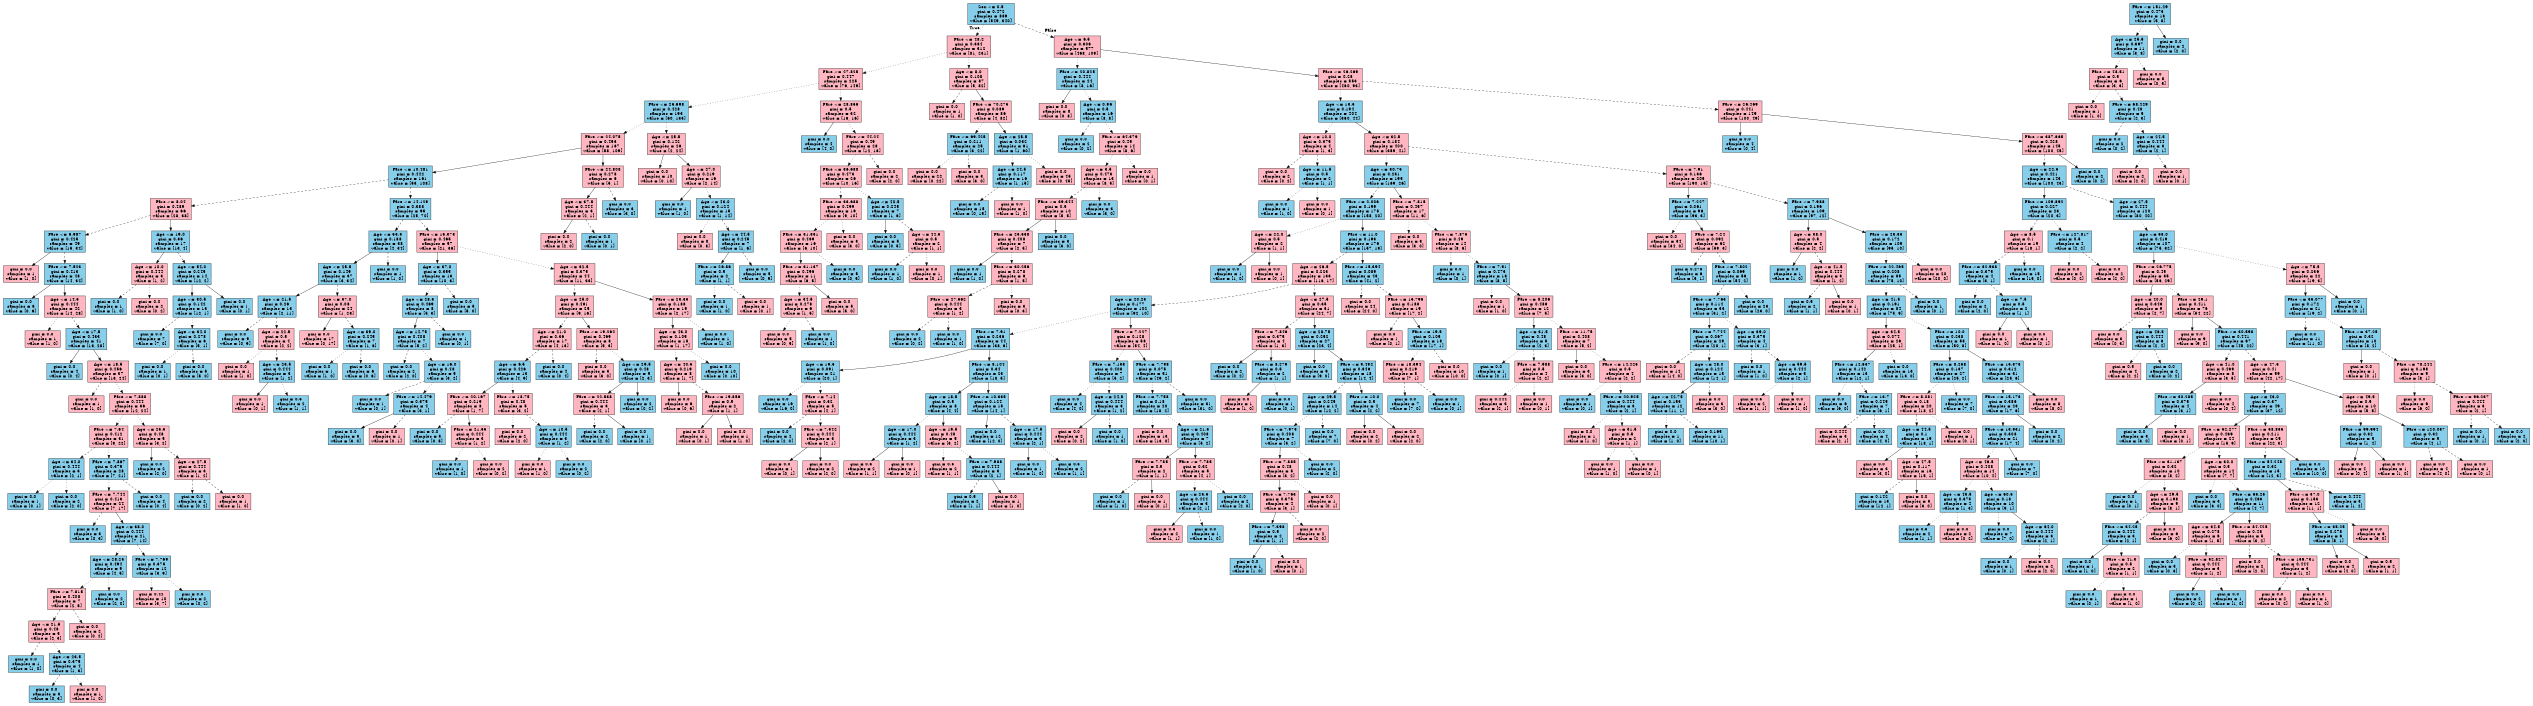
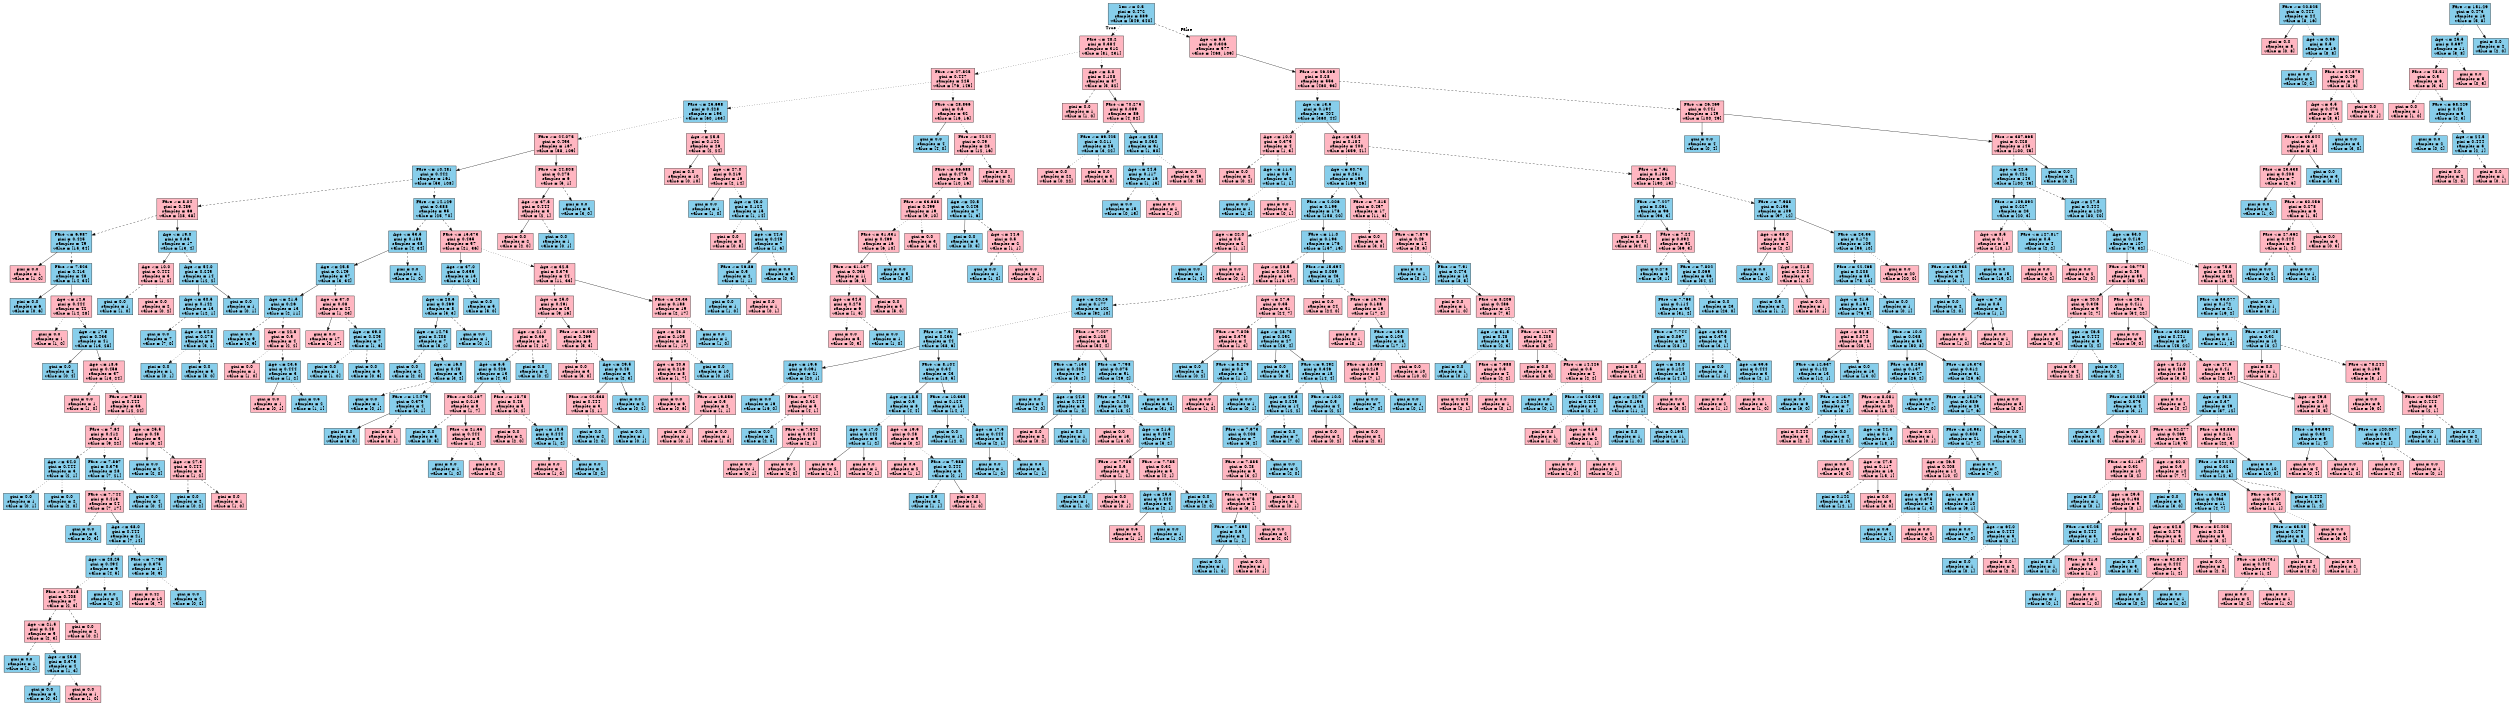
(1077, 61) -> none
